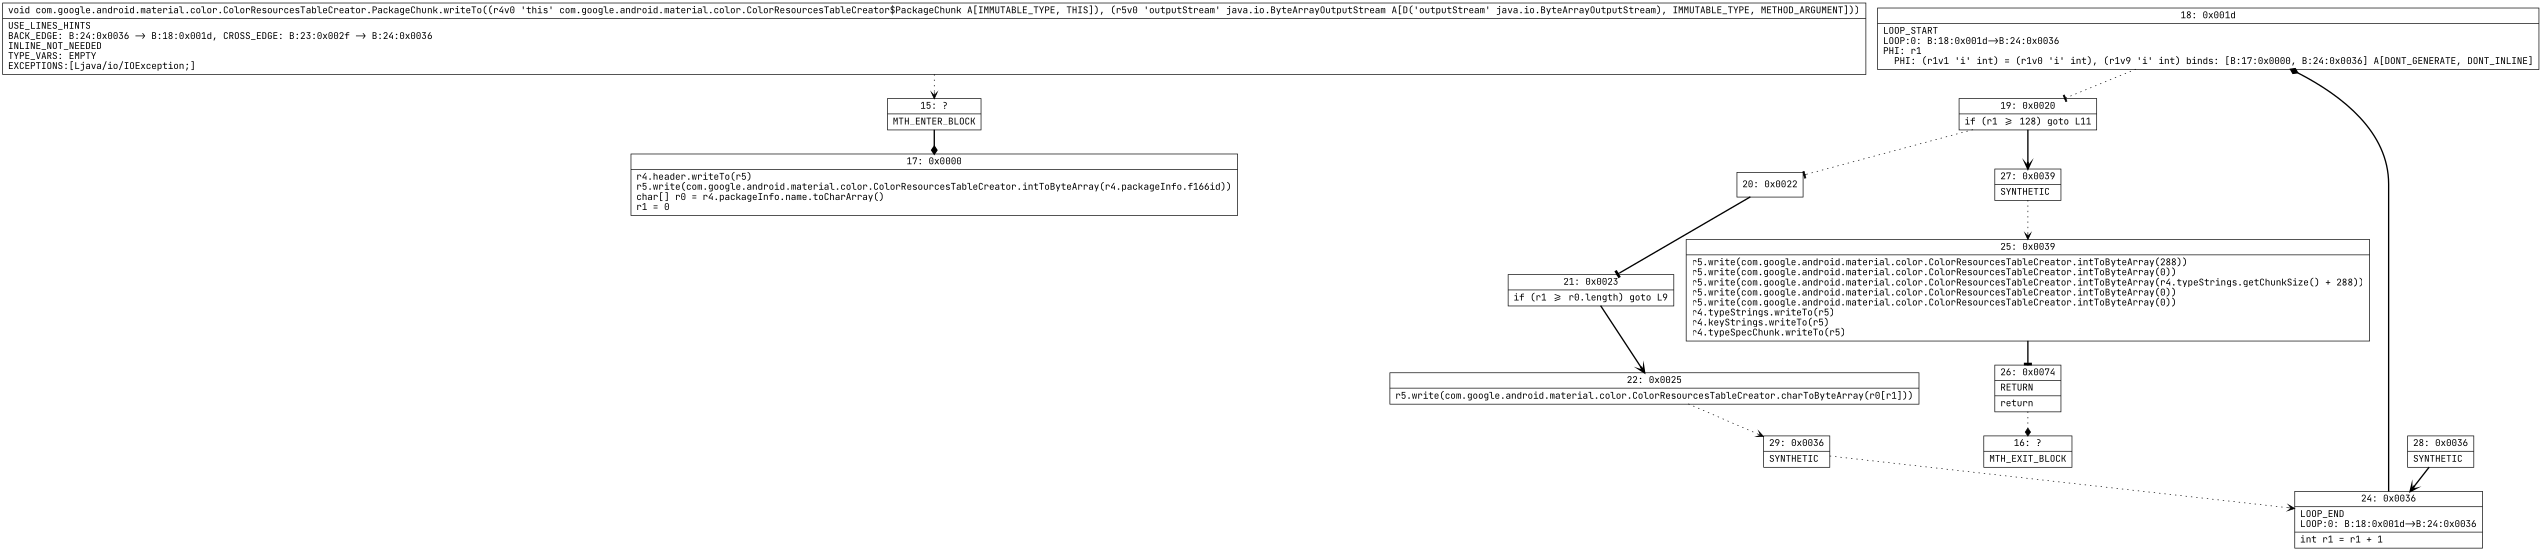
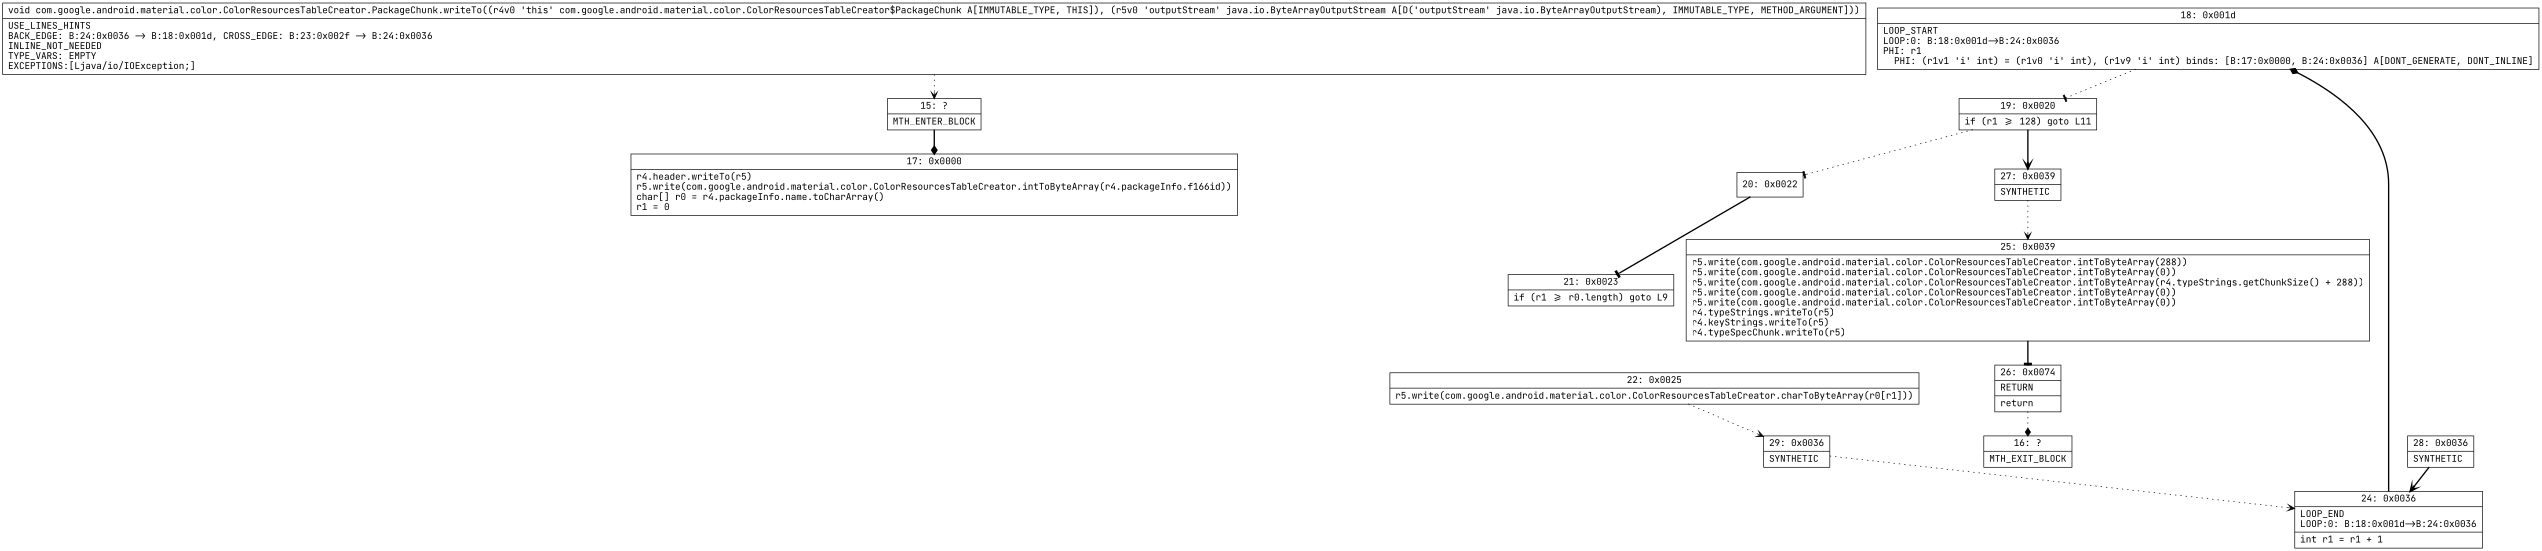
(1621, 336) -> none
